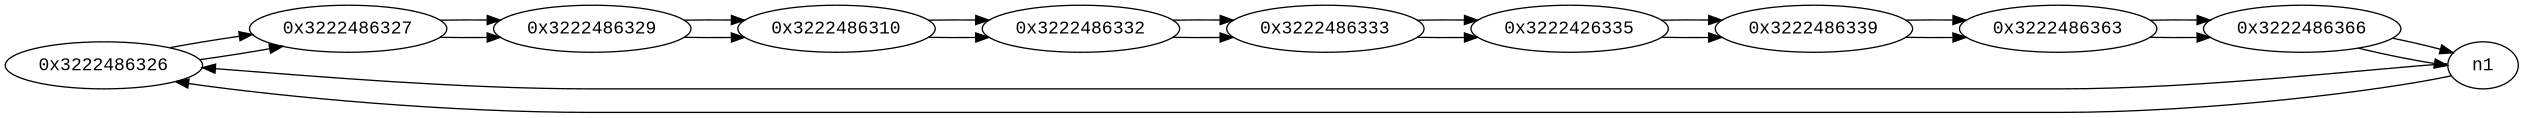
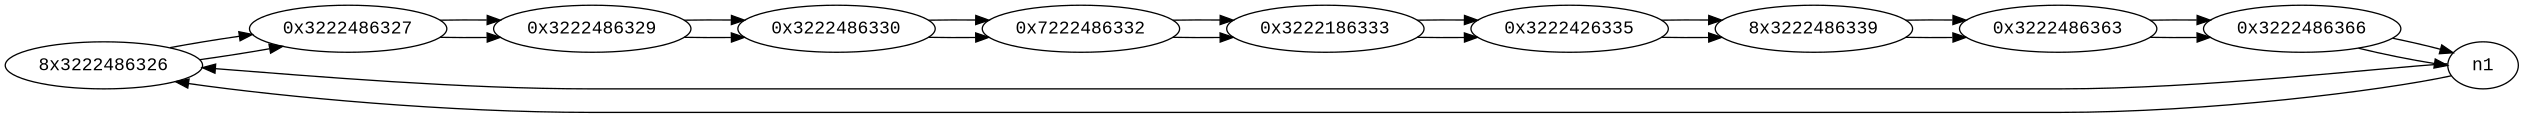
(837, 29) -> (837, 29)
(1081, 29) -> (1081, 29)
(1325, 29) -> (1325, 29)
(1814, 29) -> (1814, 29)
(104, 65) -> (104, 65)
